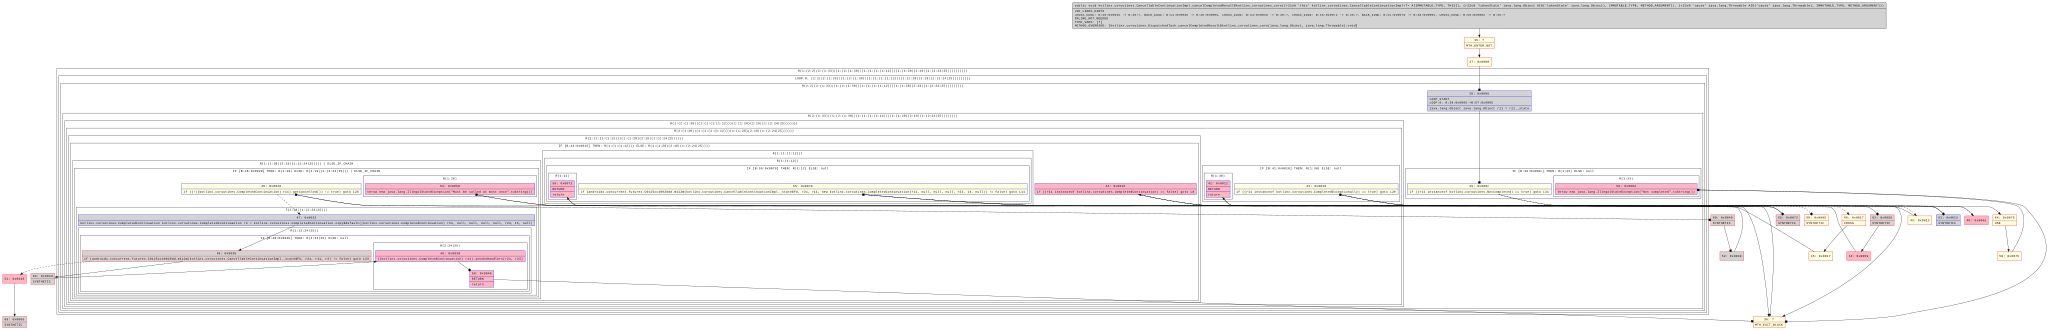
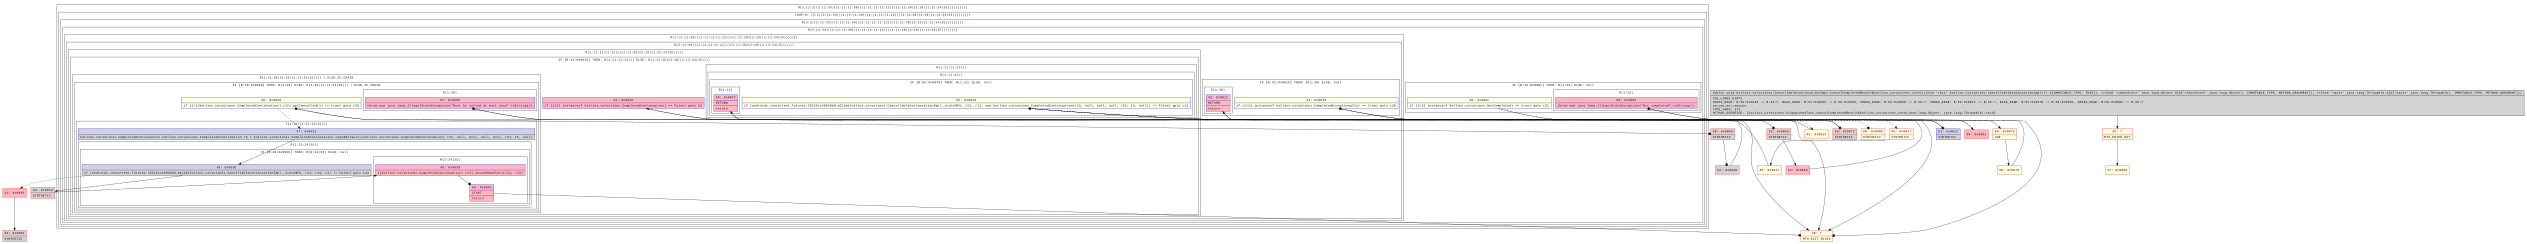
(1479, 101) -> none
(1493, 205) -> (1463, 119)
(1849, 223) -> (1900, 137)
(227, 256) -> (227, 170)
(478, 279) -> (477, 193)
